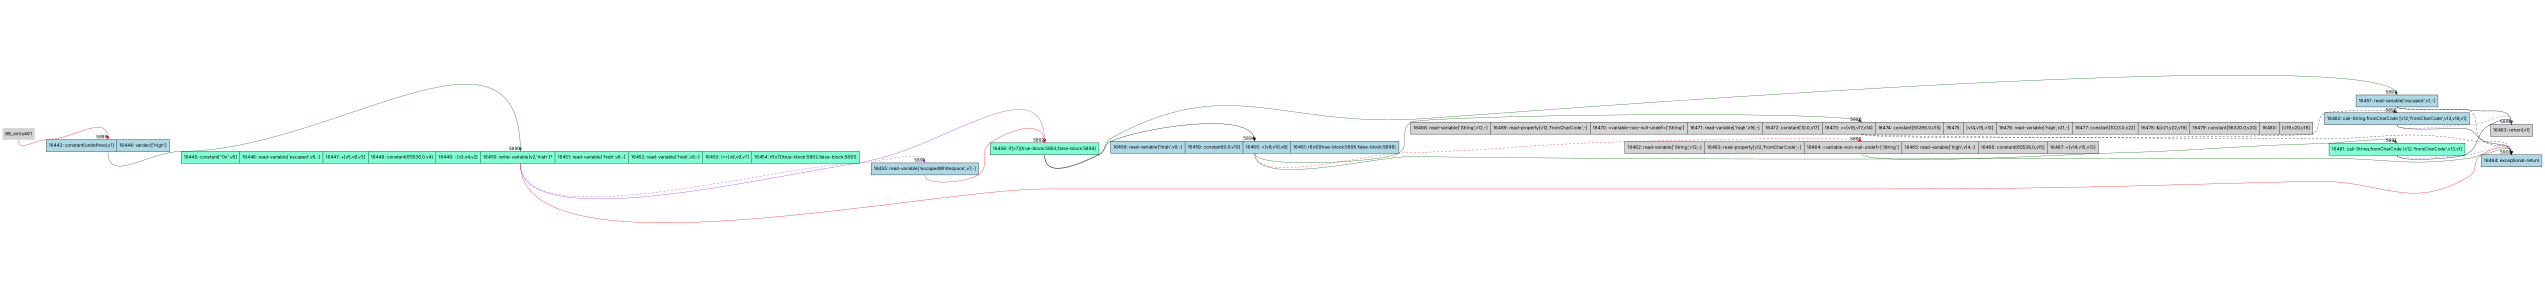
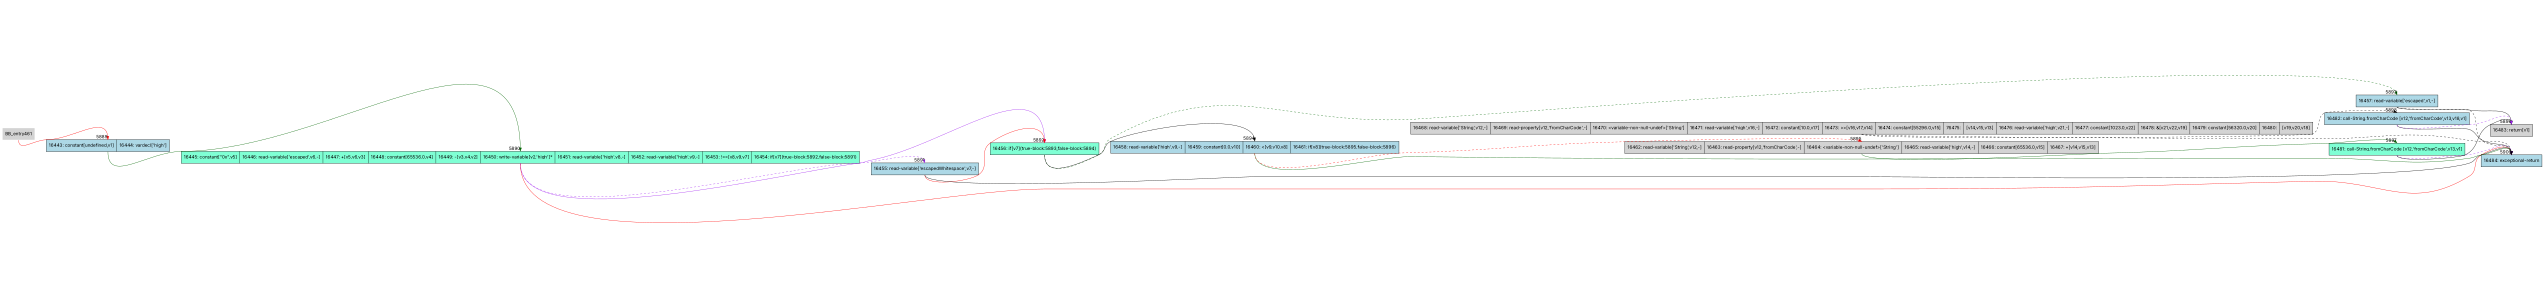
(1708, 99) -> (1708, 99)
(1544, 116) -> none
none -> (1720, 177)
